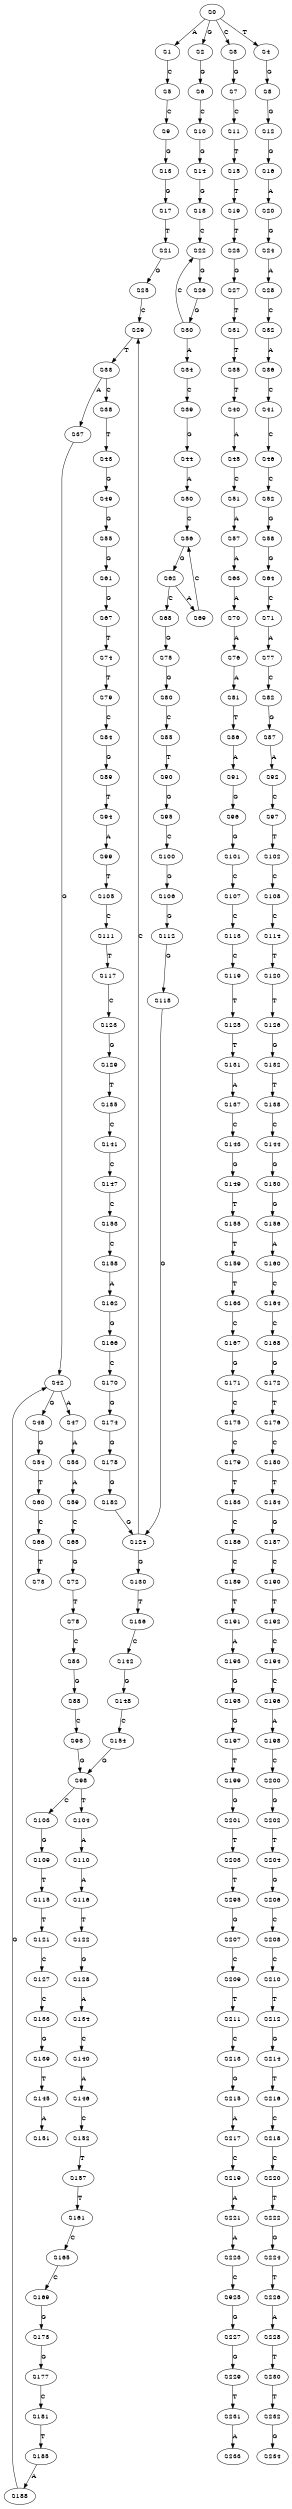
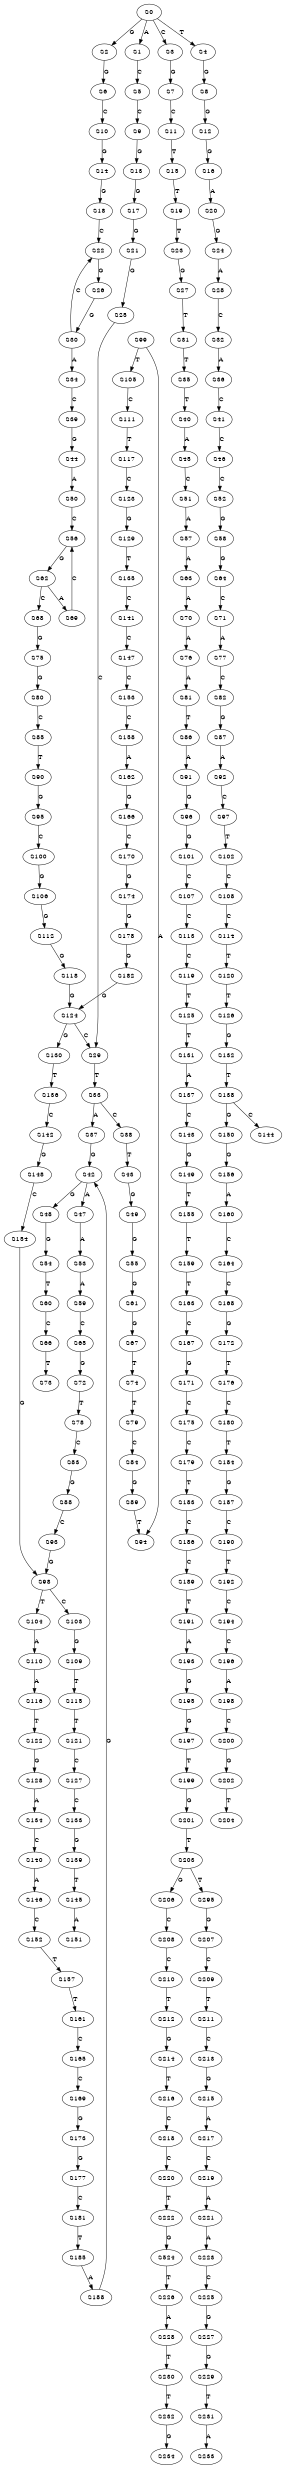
(168, 231) -> (136, 231)
(106, 835) -> (158, 939)
(273, 1162) -> (226, 1113)
(273, 1878) -> (178, 1878)
(273, 2258) -> (167, 2258)
(233, 2298) -> (206, 2298)
